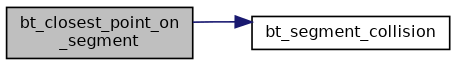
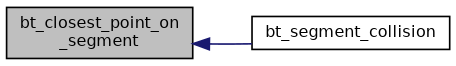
(214, 22) -> (231, 44)
